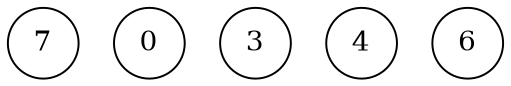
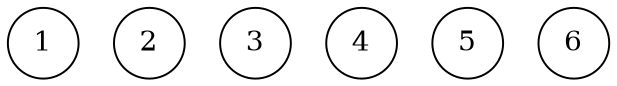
(43, 43) -> (43, 43)
(149, 43) -> (149, 43)
none -> (468, 43)
